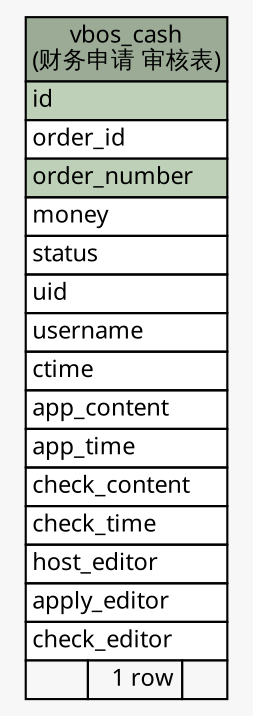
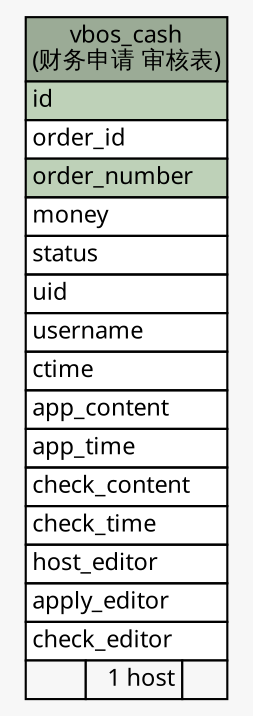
(144, 679) -> (142, 679)
